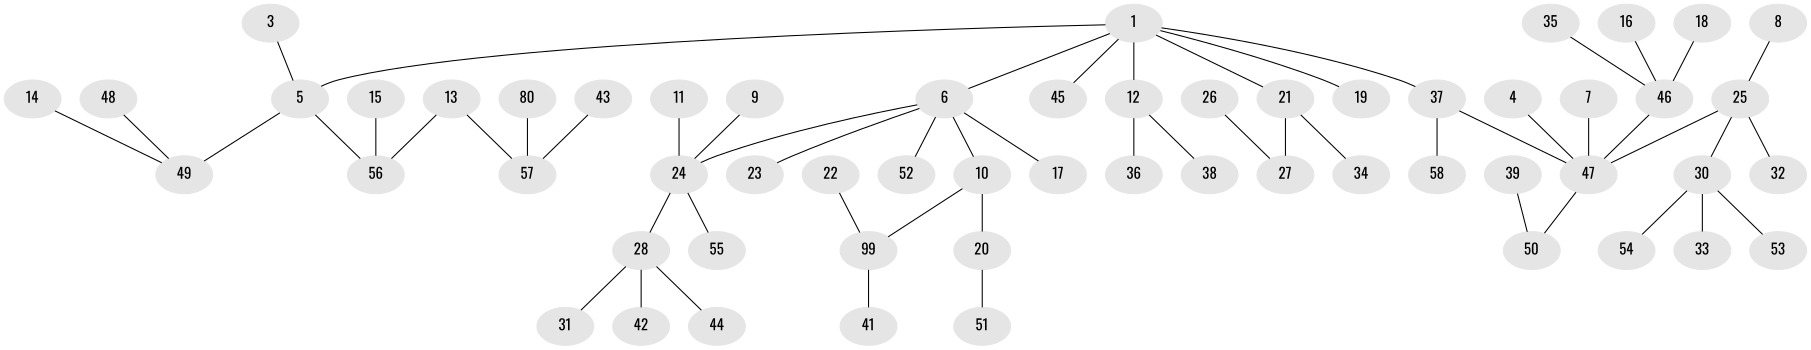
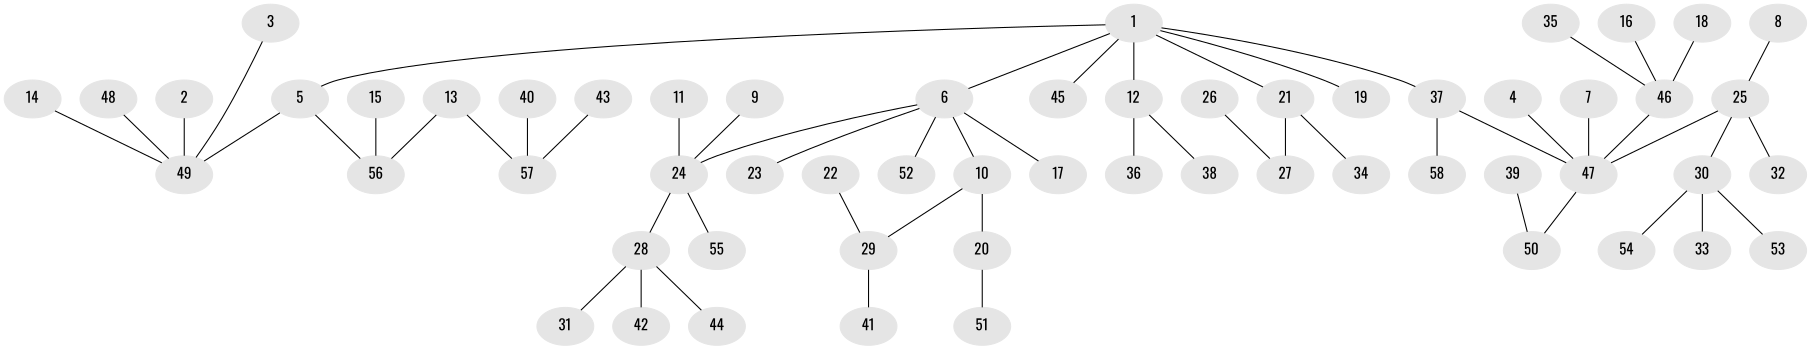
(285, 61) -> (232, 101)
none -> (184, 99)
(527, 99) -> (527, 99)
(869, 251) -> (869, 251)
